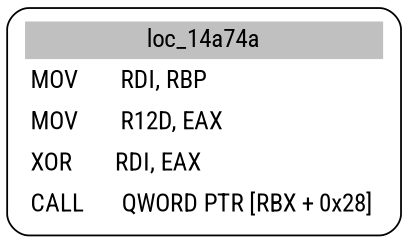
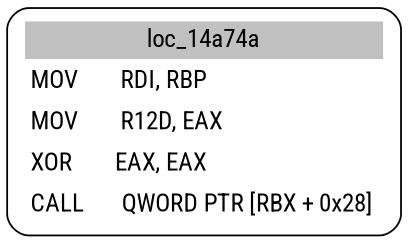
(116, 163) -> (119, 163)
